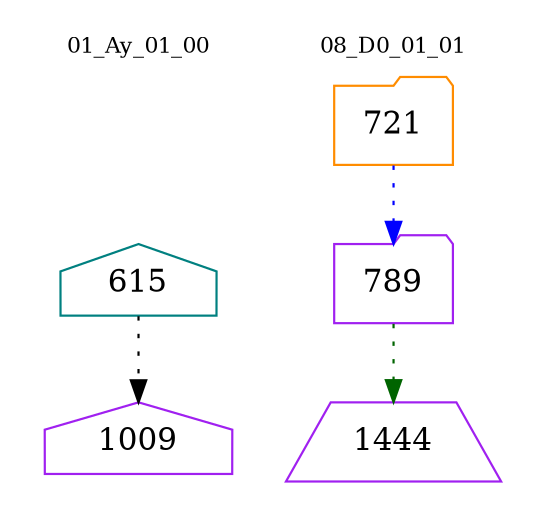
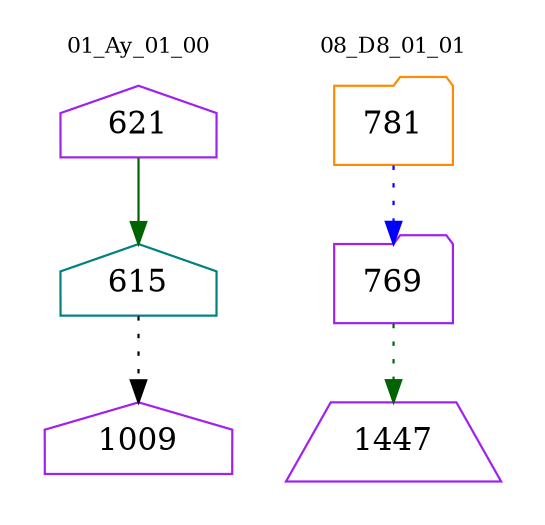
(394, 47) -> (394, 47)
none -> (139, 125)
(394, 125) -> (394, 125)
(394, 284) -> (394, 284)
(394, 442) -> (394, 442)
